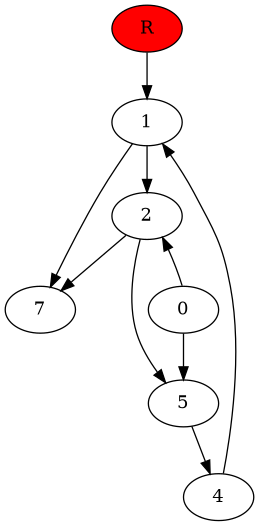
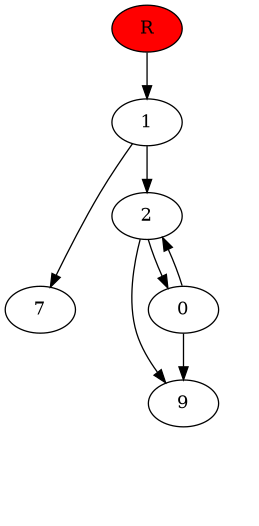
(99, 259) -> (155, 258)
(183, 403) -> (183, 403)
(219, 497) -> none
